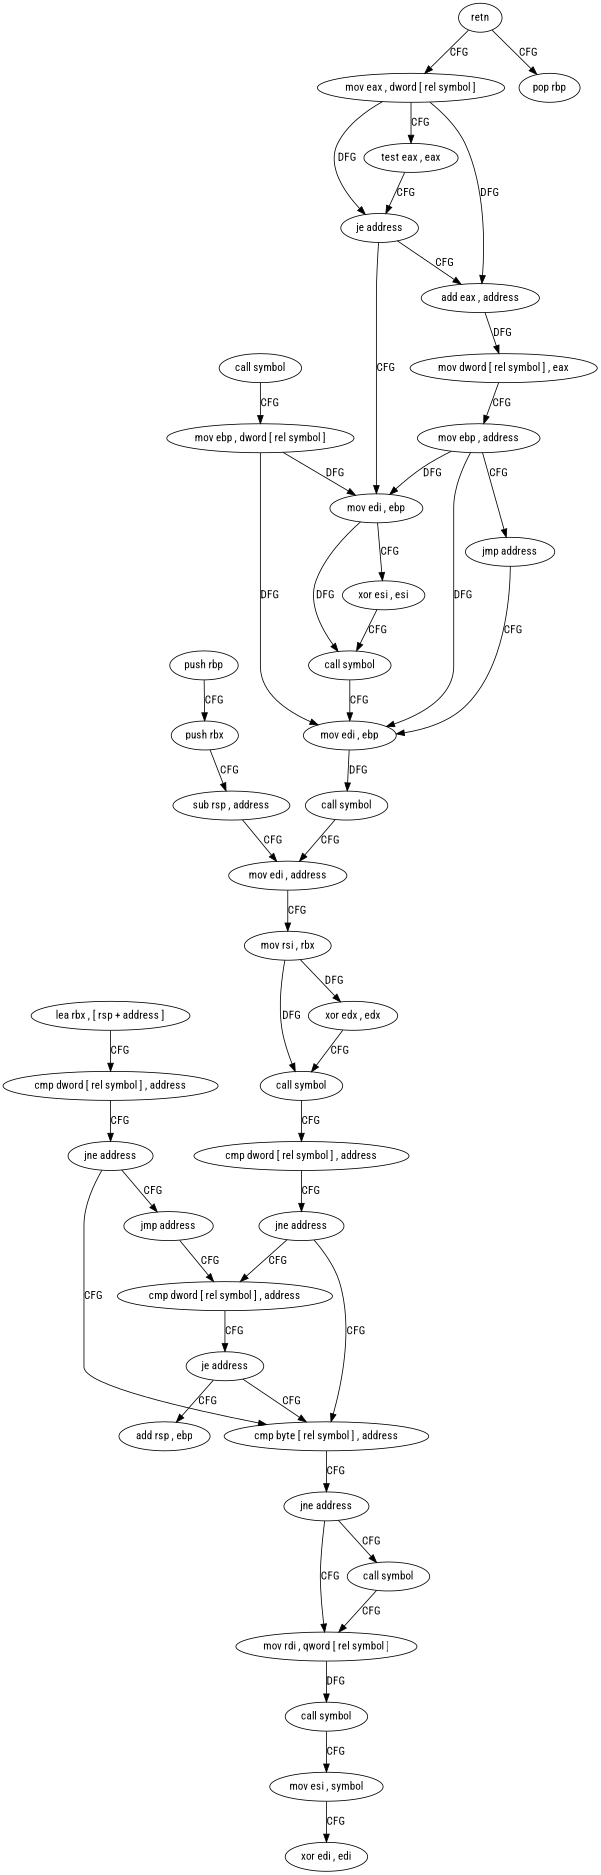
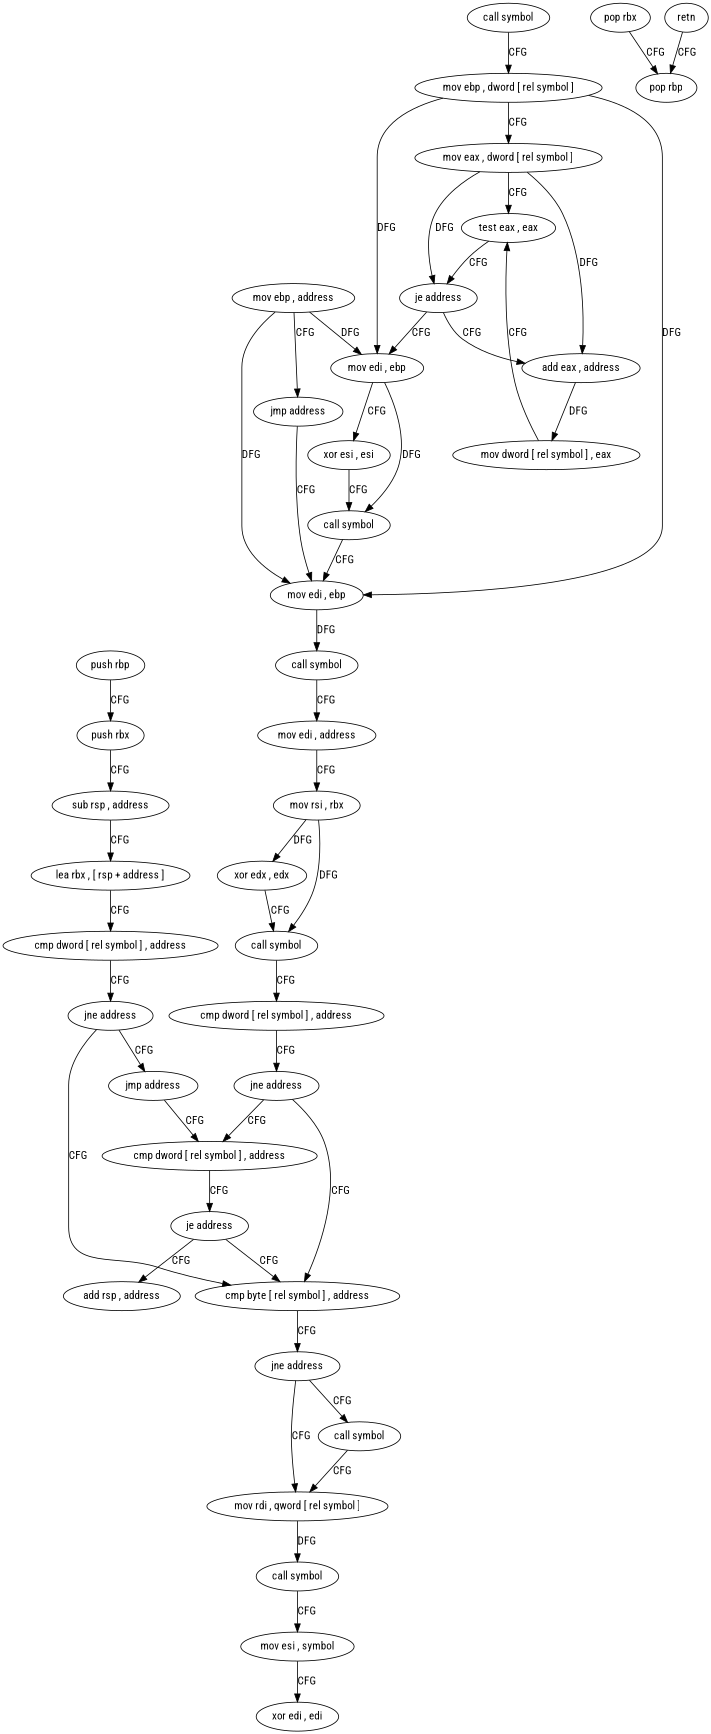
none -> (620, 18)
(450, 49) -> (508, 119)
(493, 399) -> (509, 348)
(257, 837) -> (111, 837)
(165, 1436) -> (122, 1296)
